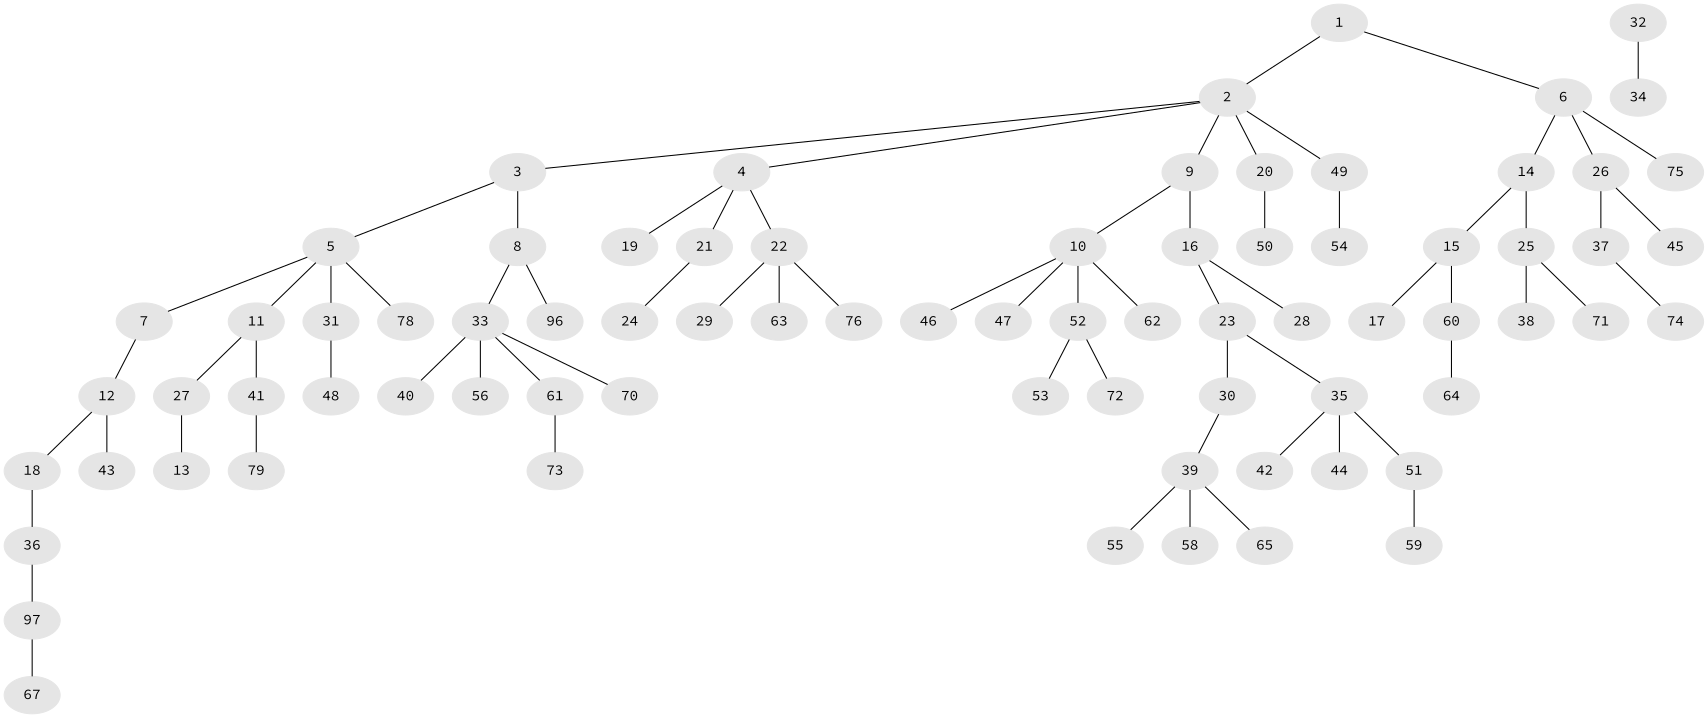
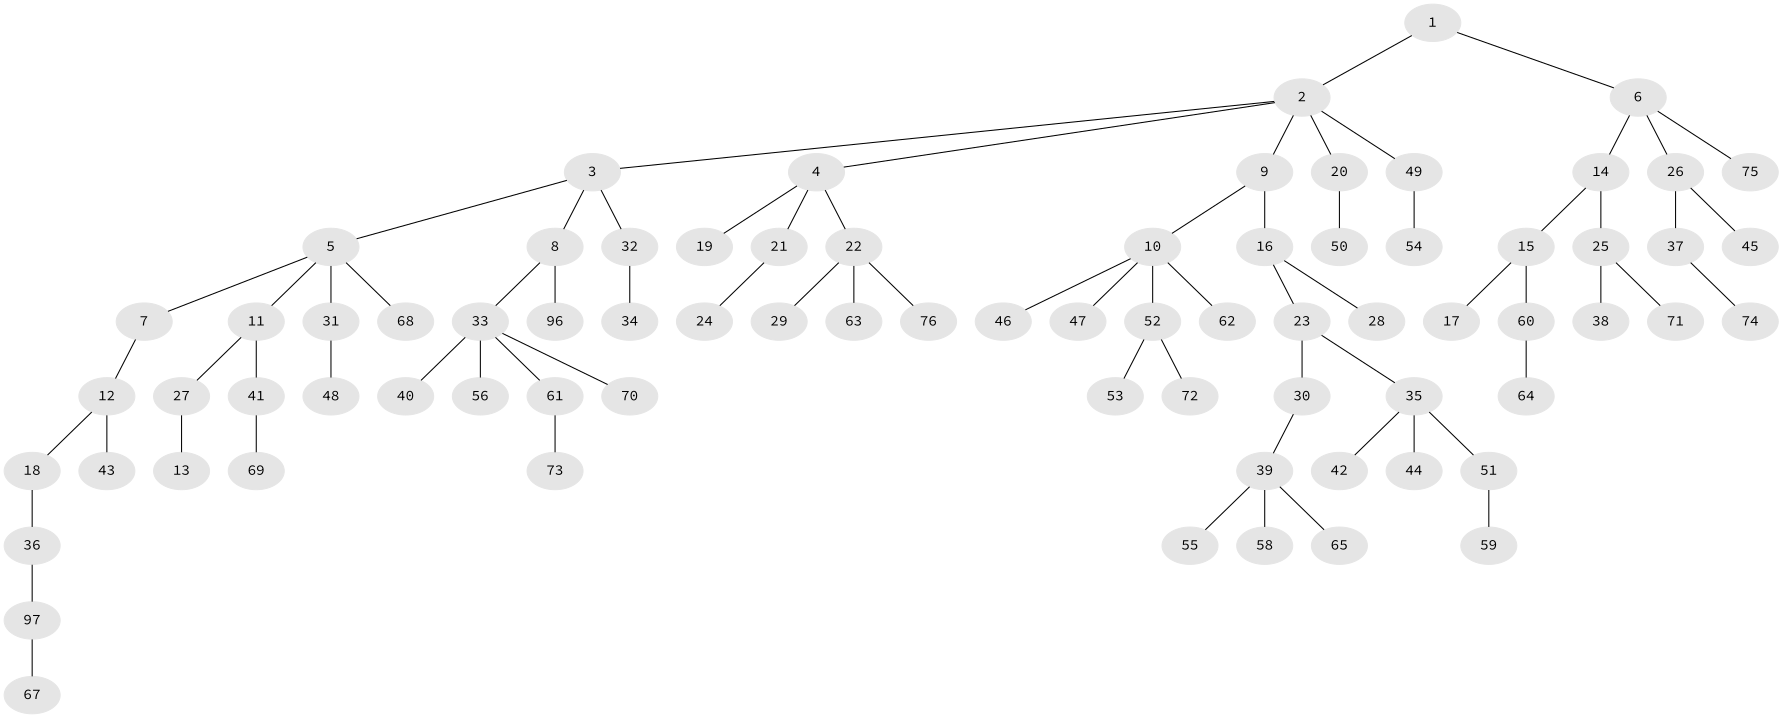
none -> (611, 210)
(406, 322) -> (406, 322)
(256, 471) -> (256, 471)
